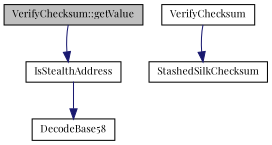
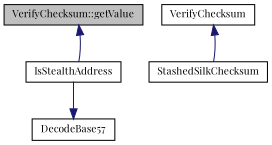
(67, 38) -> (80, 49)
(201, 38) -> (215, 49)
(74, 130) -> (74, 130)
